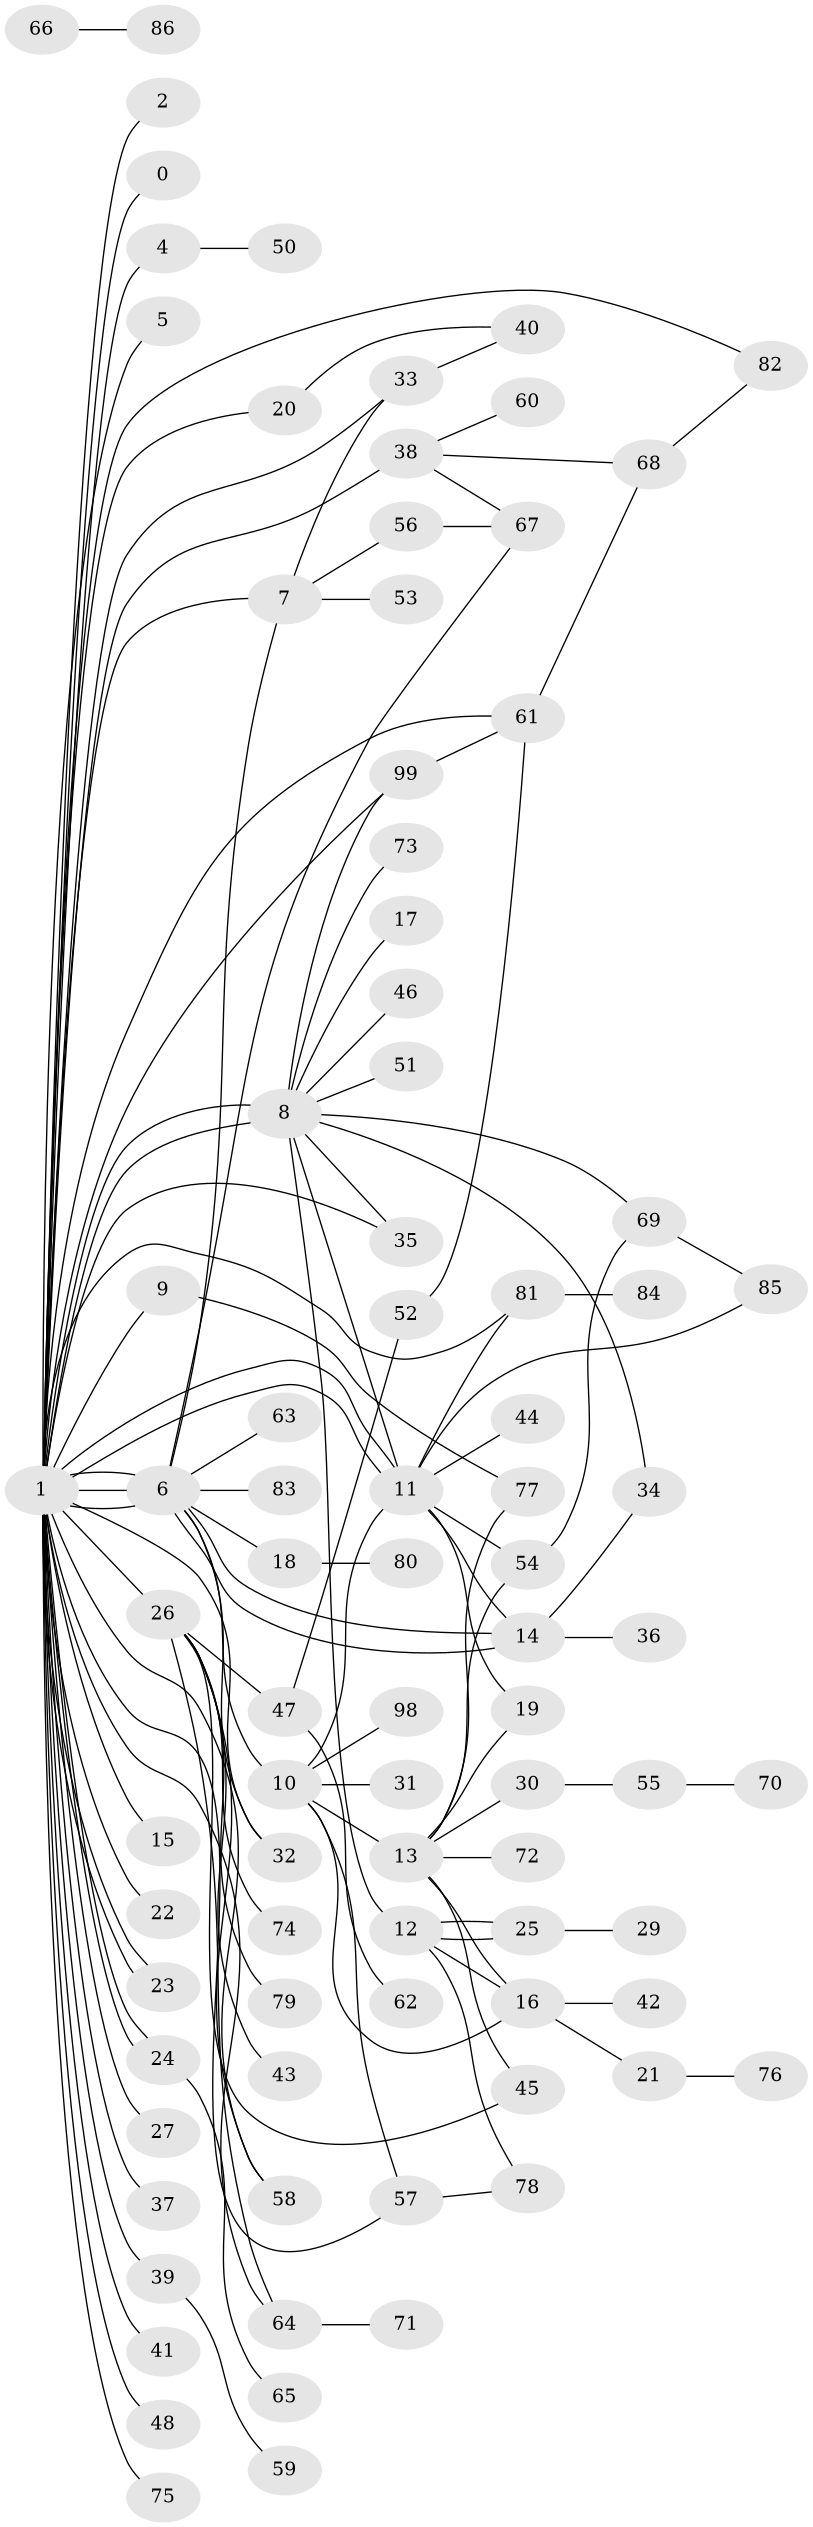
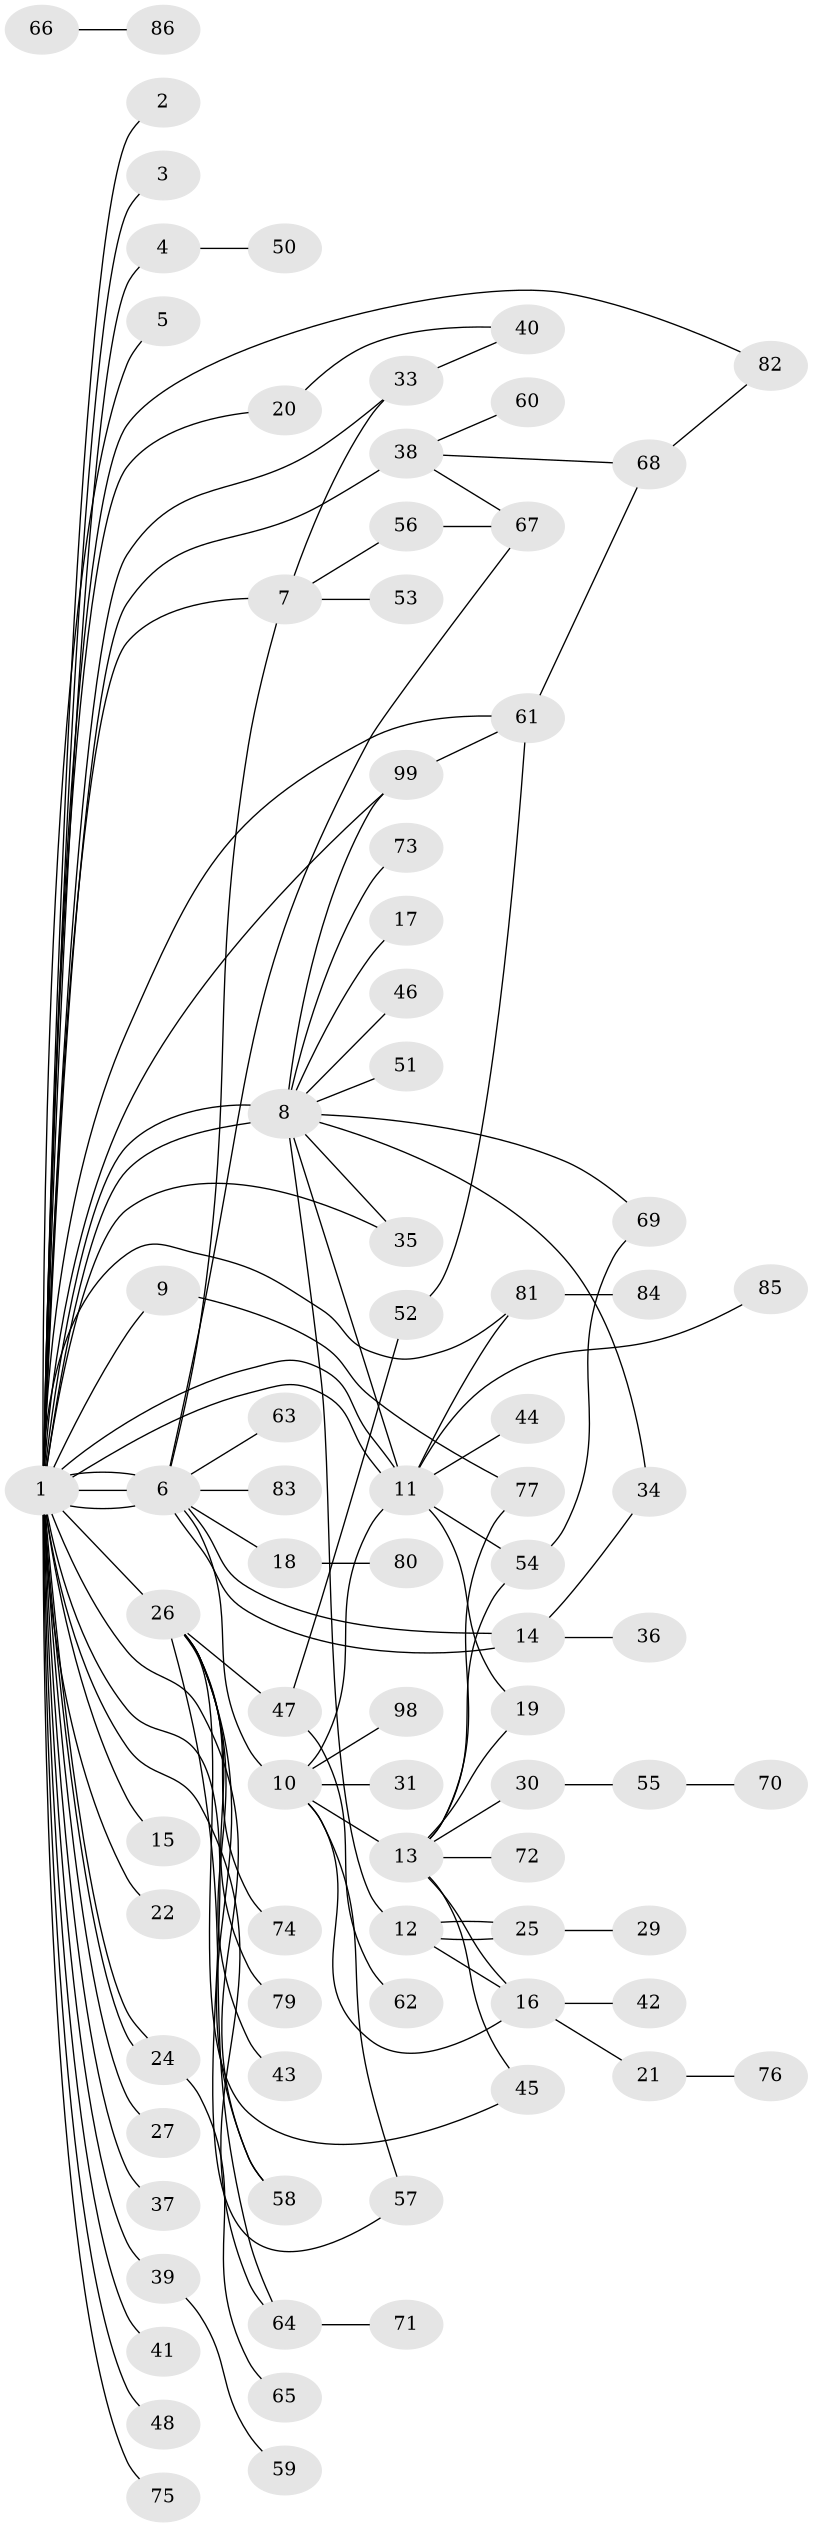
(163, 176) -> (163, 176)
(710, 1255) -> none
(481, 1587) -> none
(285, 1858) -> none
(163, 1987) -> none
(528, 2188) -> none
